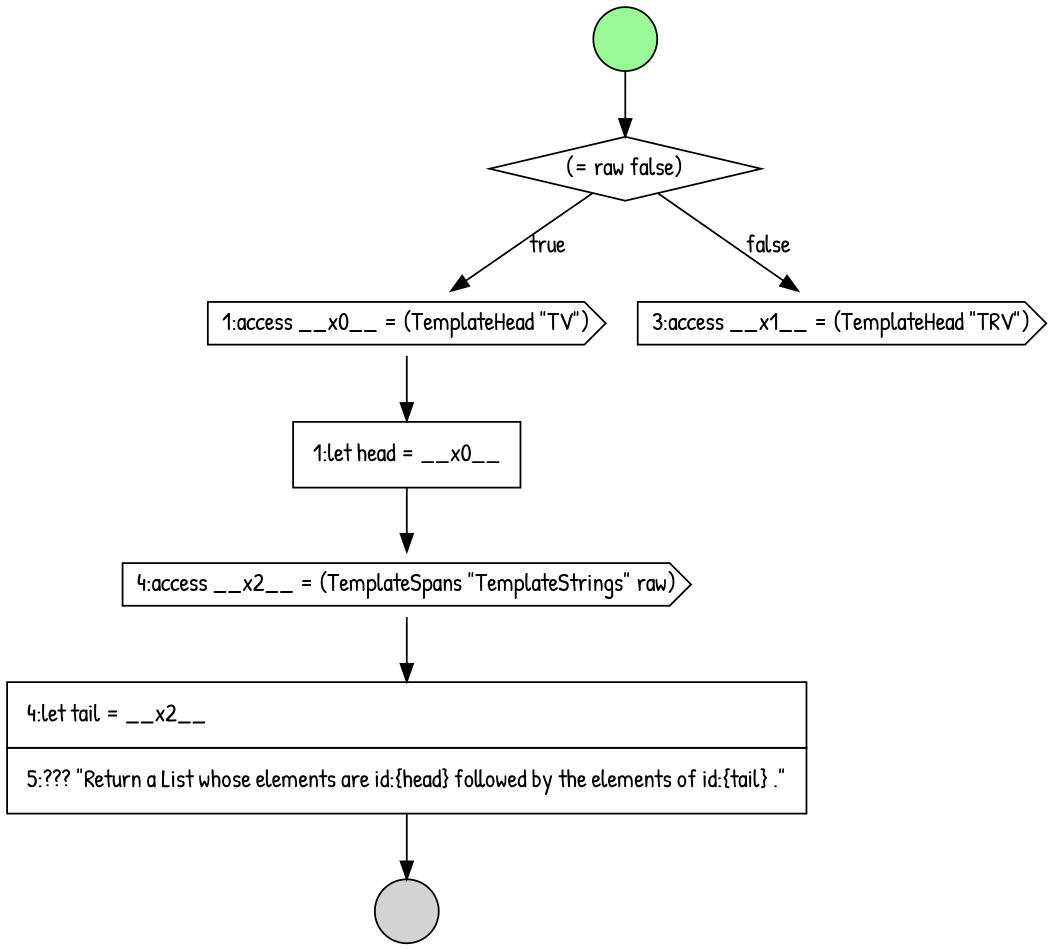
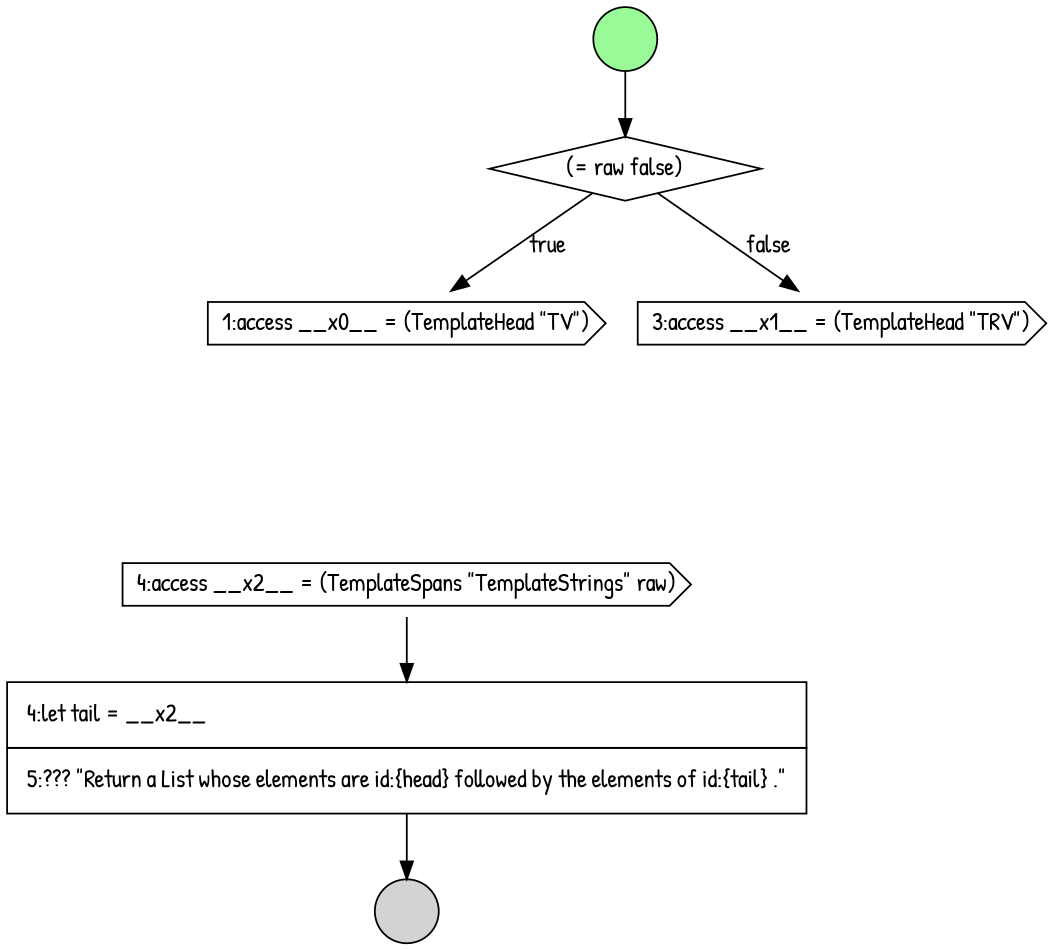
(407, 454) -> none
